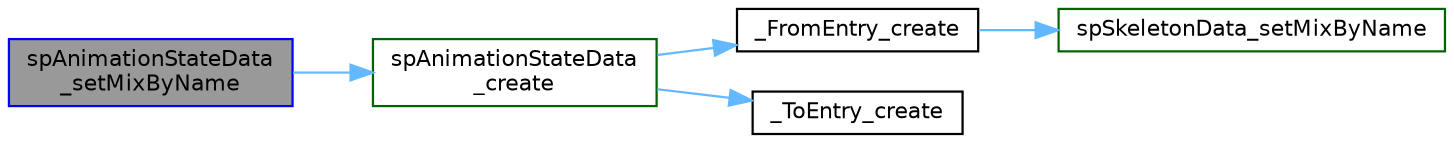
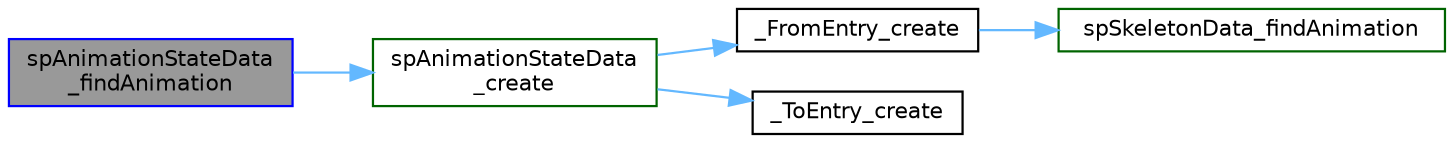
(1252, 30) -> (1252, 30)
(151, 73) -> (151, 73)
